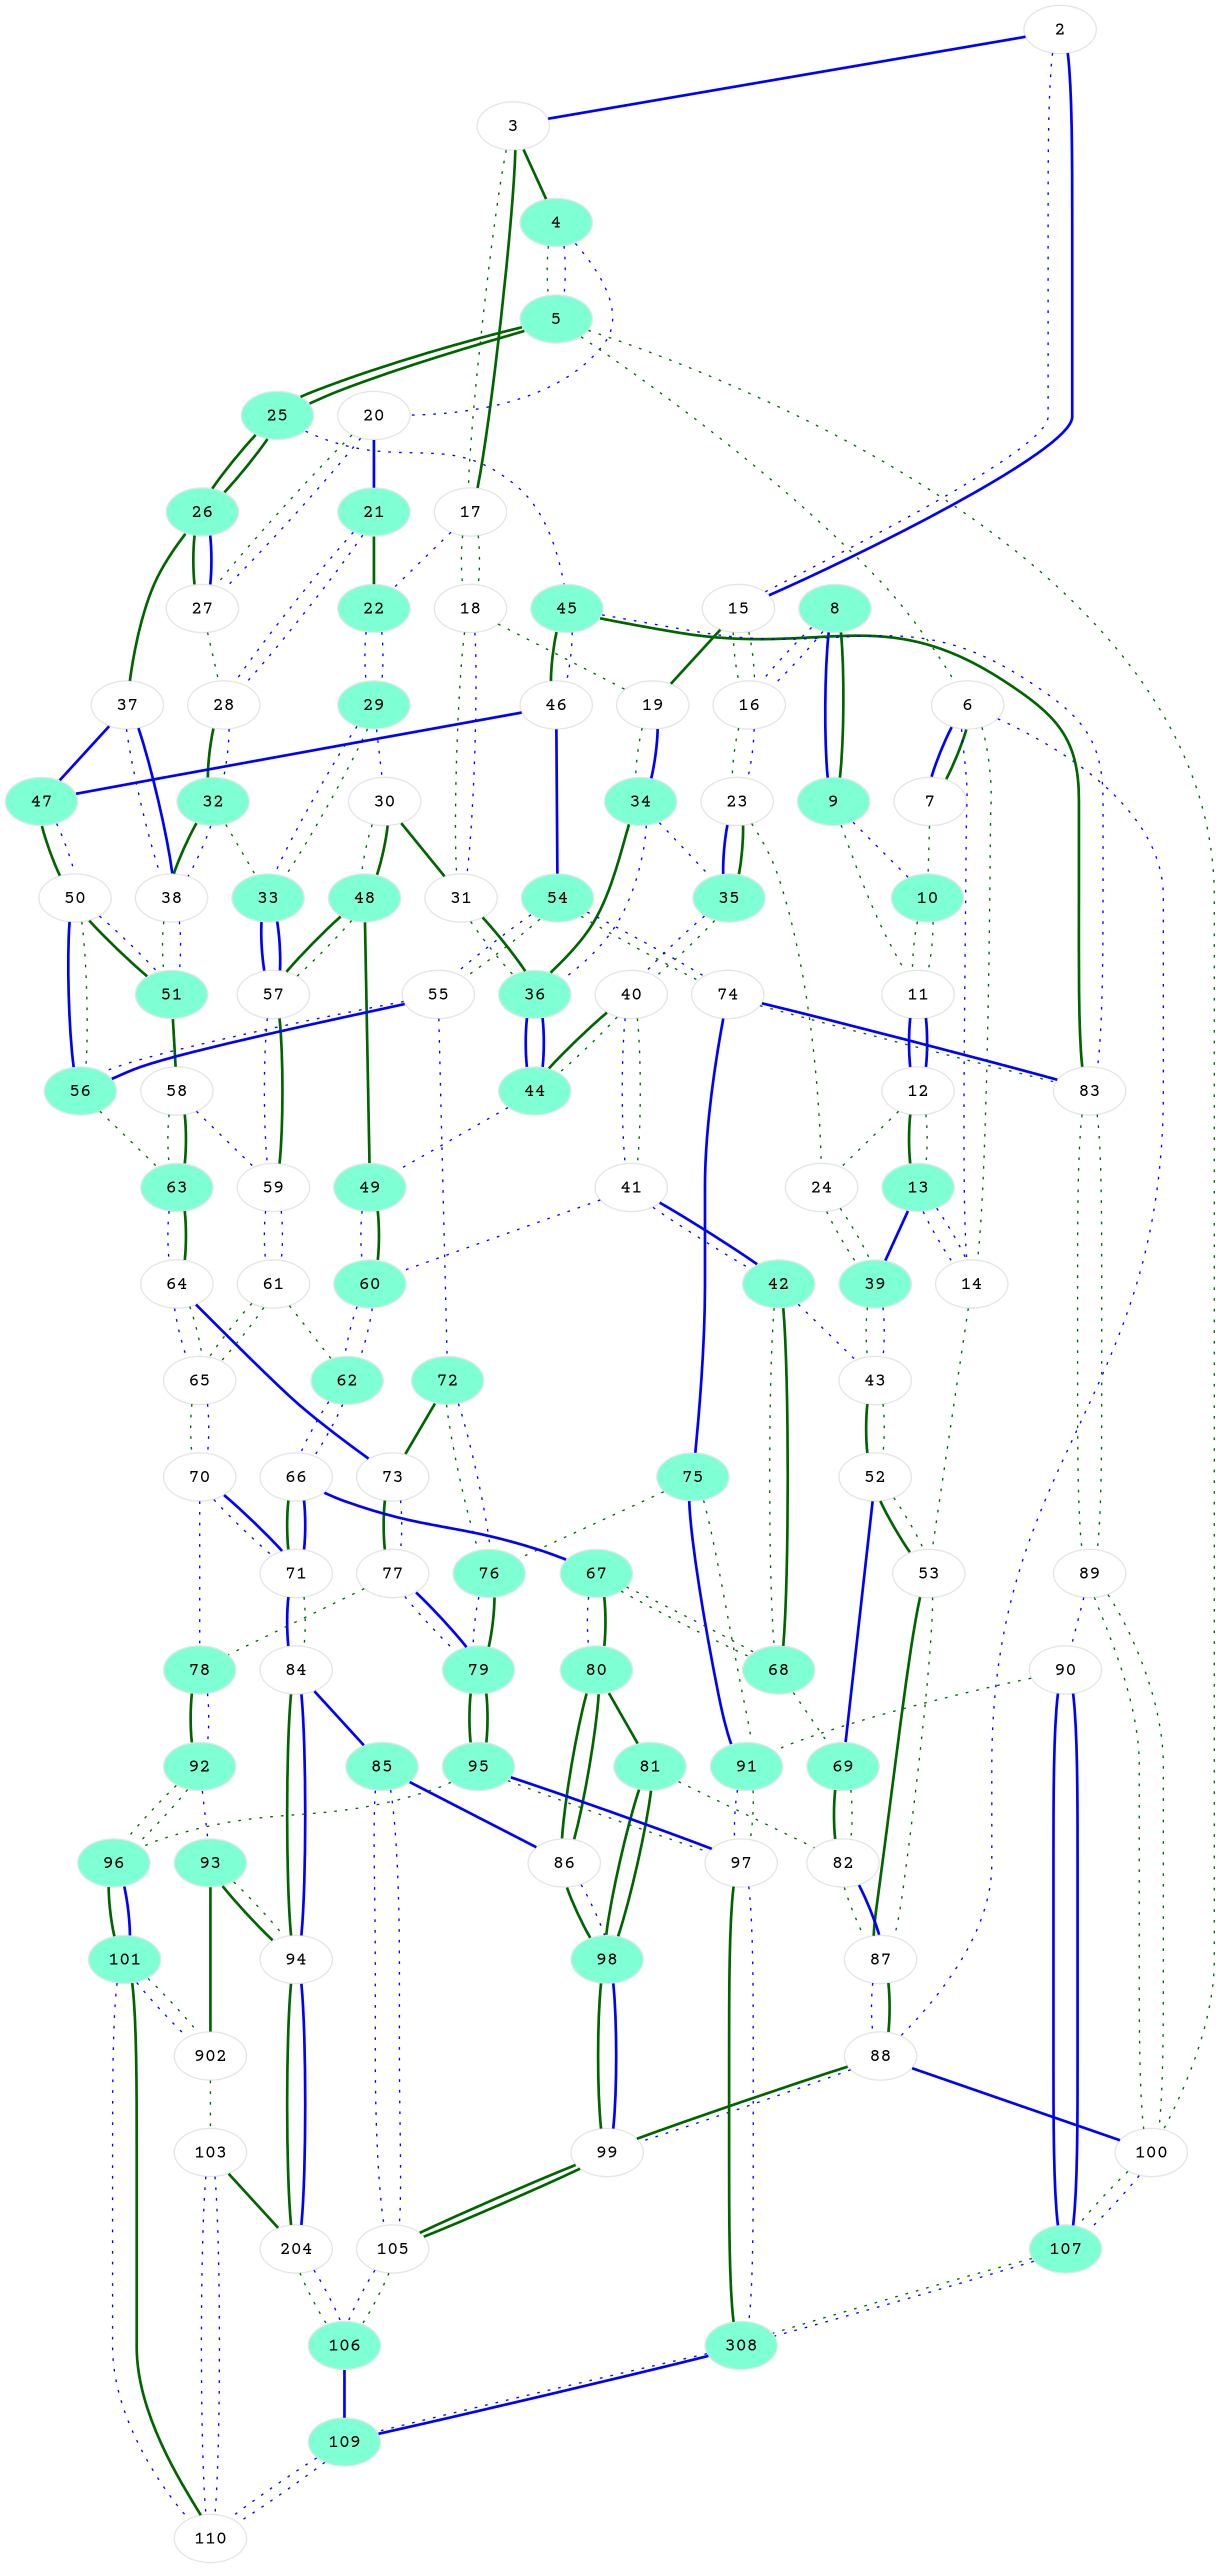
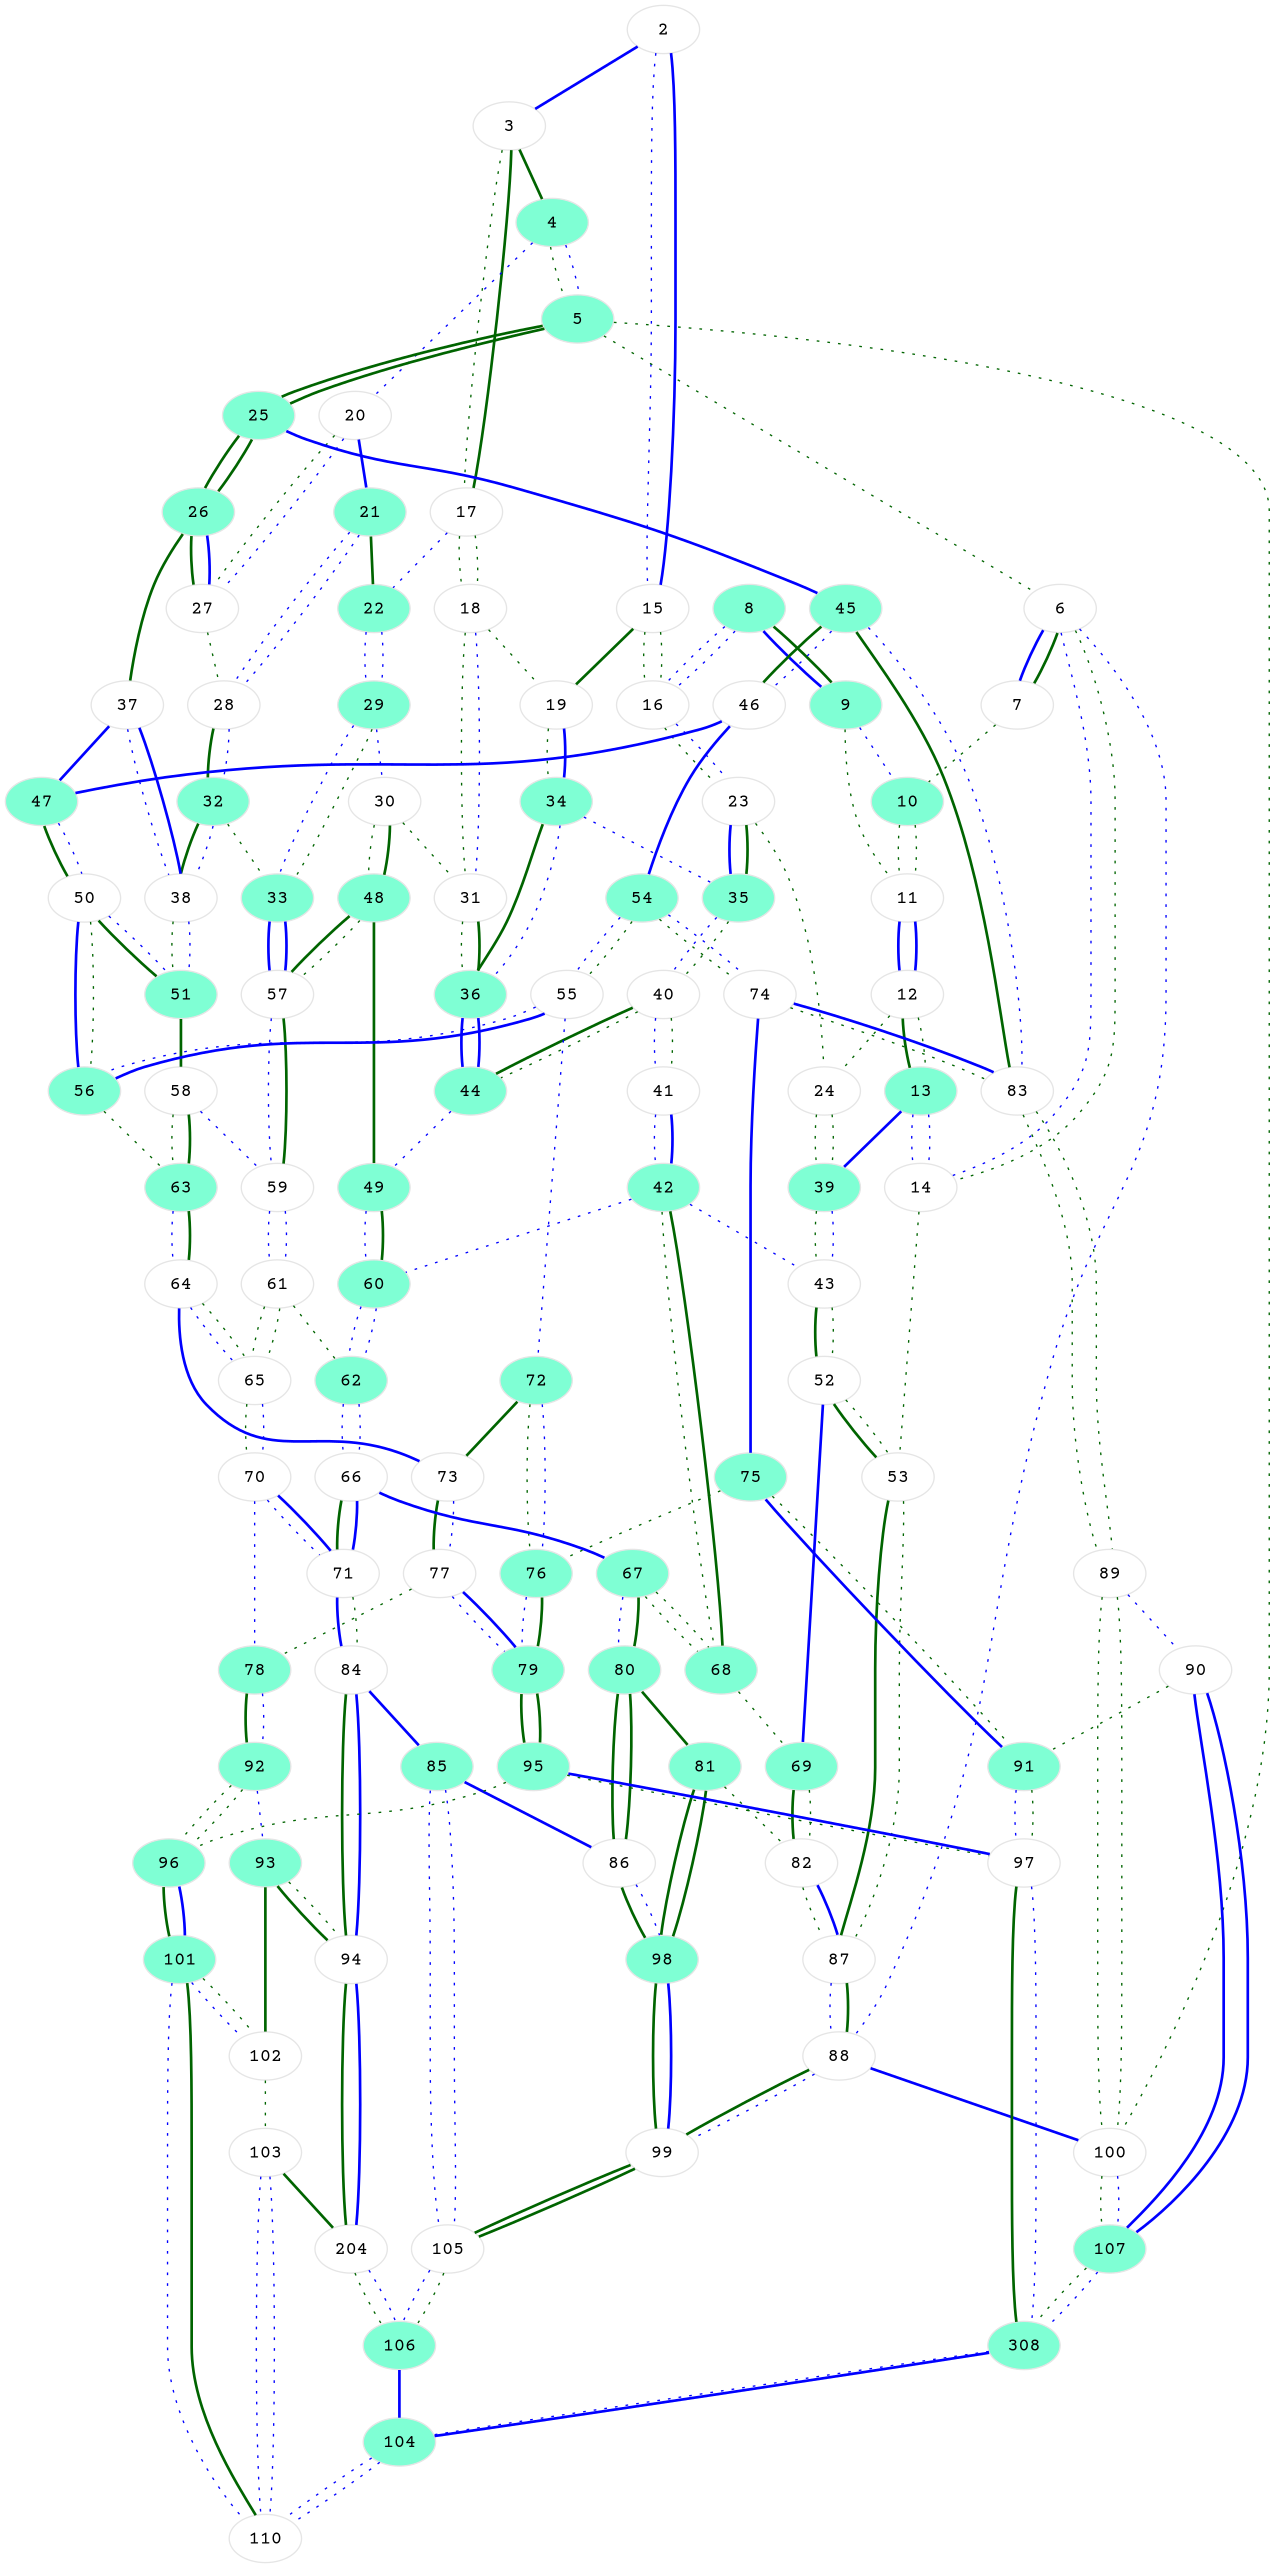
(460, 457) -> (556, 500)
(423, 850) -> (428, 850)
(501, 1236) -> (519, 1236)
(210, 2056) -> (265, 2056)
(344, 2442) -> (399, 2442)
